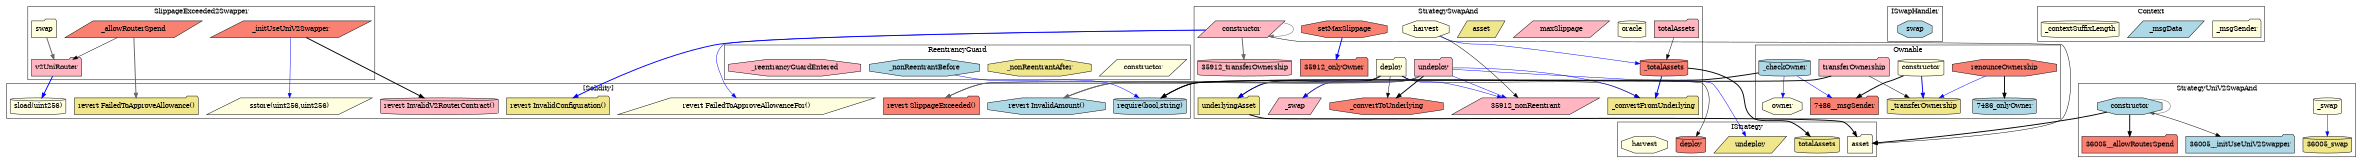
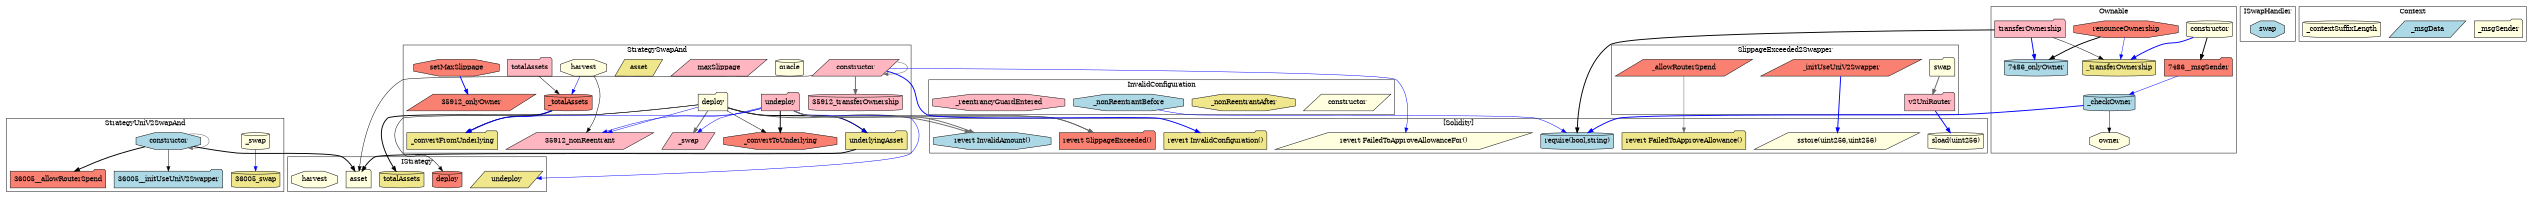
none -> (2033, 46)
(97, 47) -> none
(957, 50) -> (1162, 85)
(135, 65) -> (1684, 102)
(290, 65) -> (1839, 102)
(1334, 68) -> (471, 103)
(1461, 80) -> (1837, 115)
(1784, 85) -> (2109, 119)
(1813, 86) -> (2156, 84)
(439, 106) -> none
